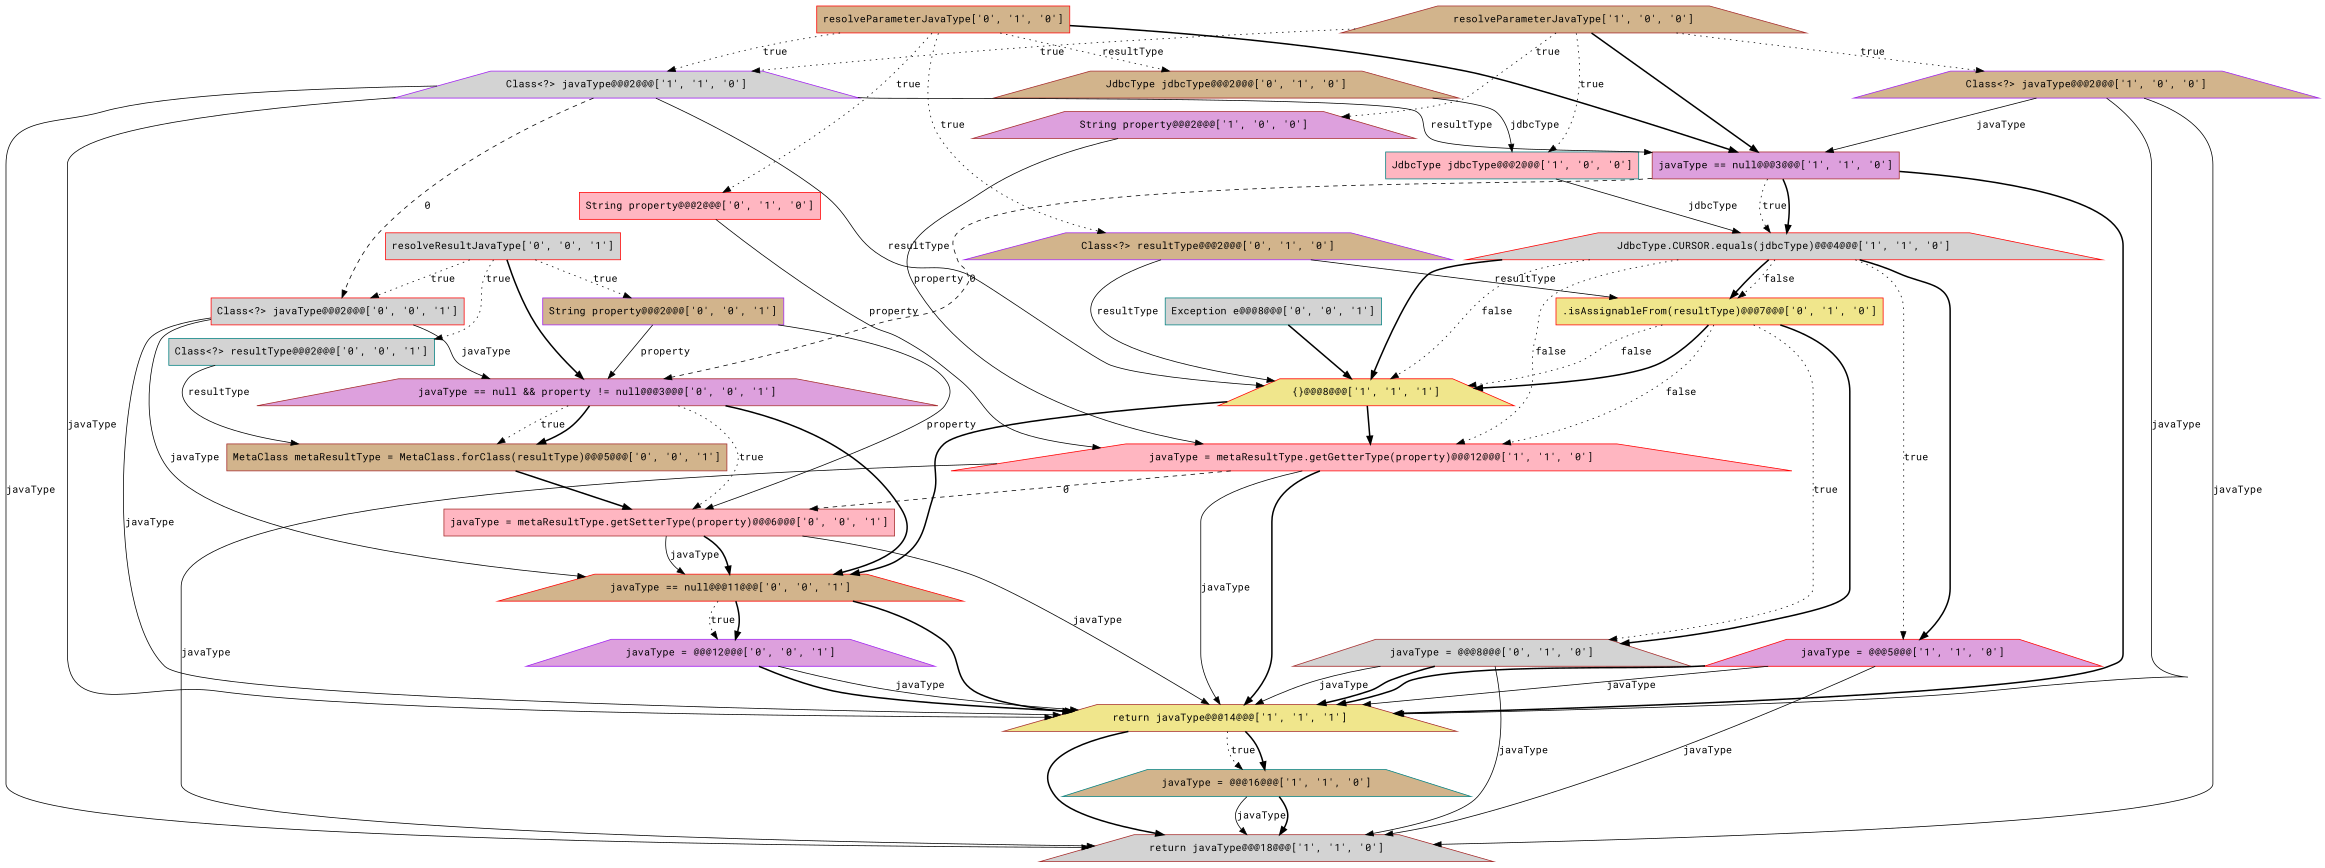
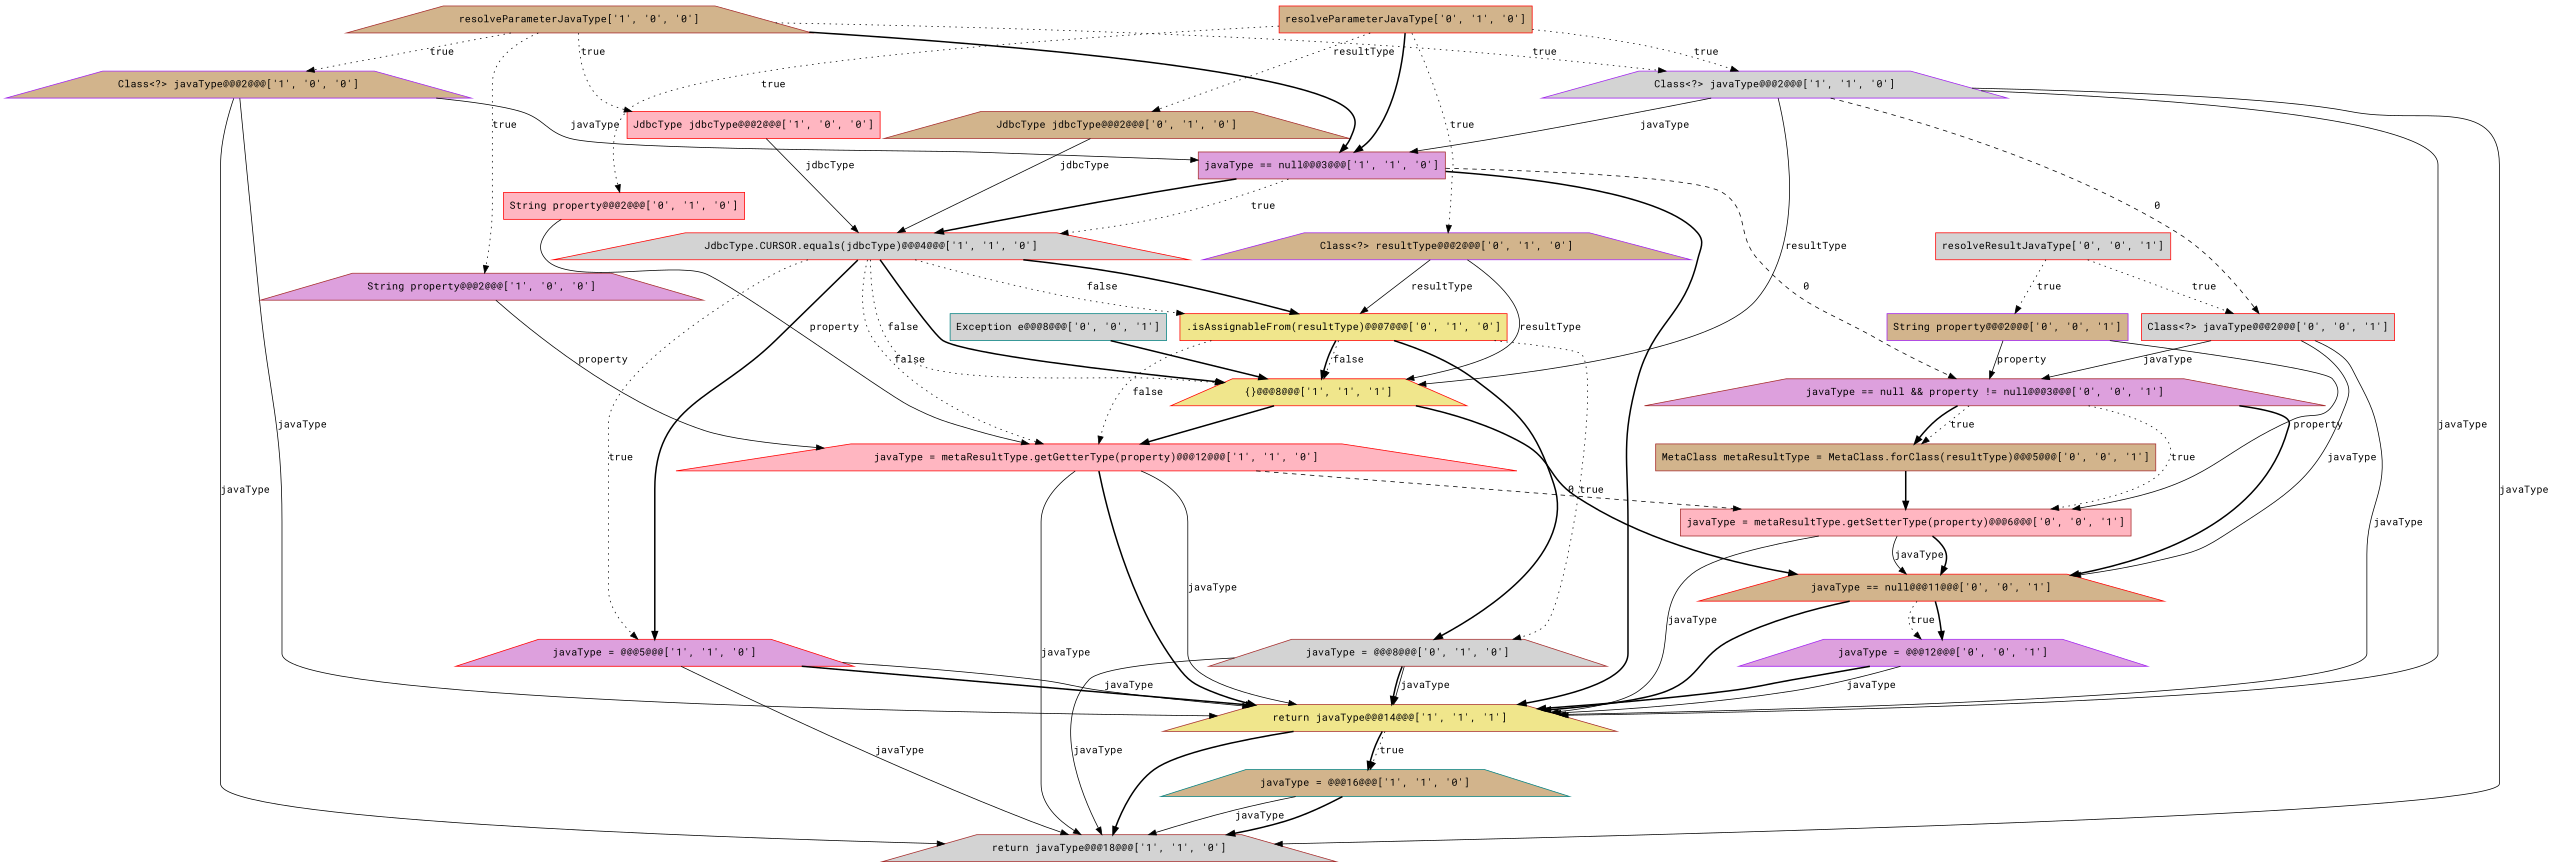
(1483, 106) -> (997, 184)
(1462, 125) -> (1665, 125)
(1512, 165) -> (754, 125)
(534, 322) -> none
(302, 352) -> none
